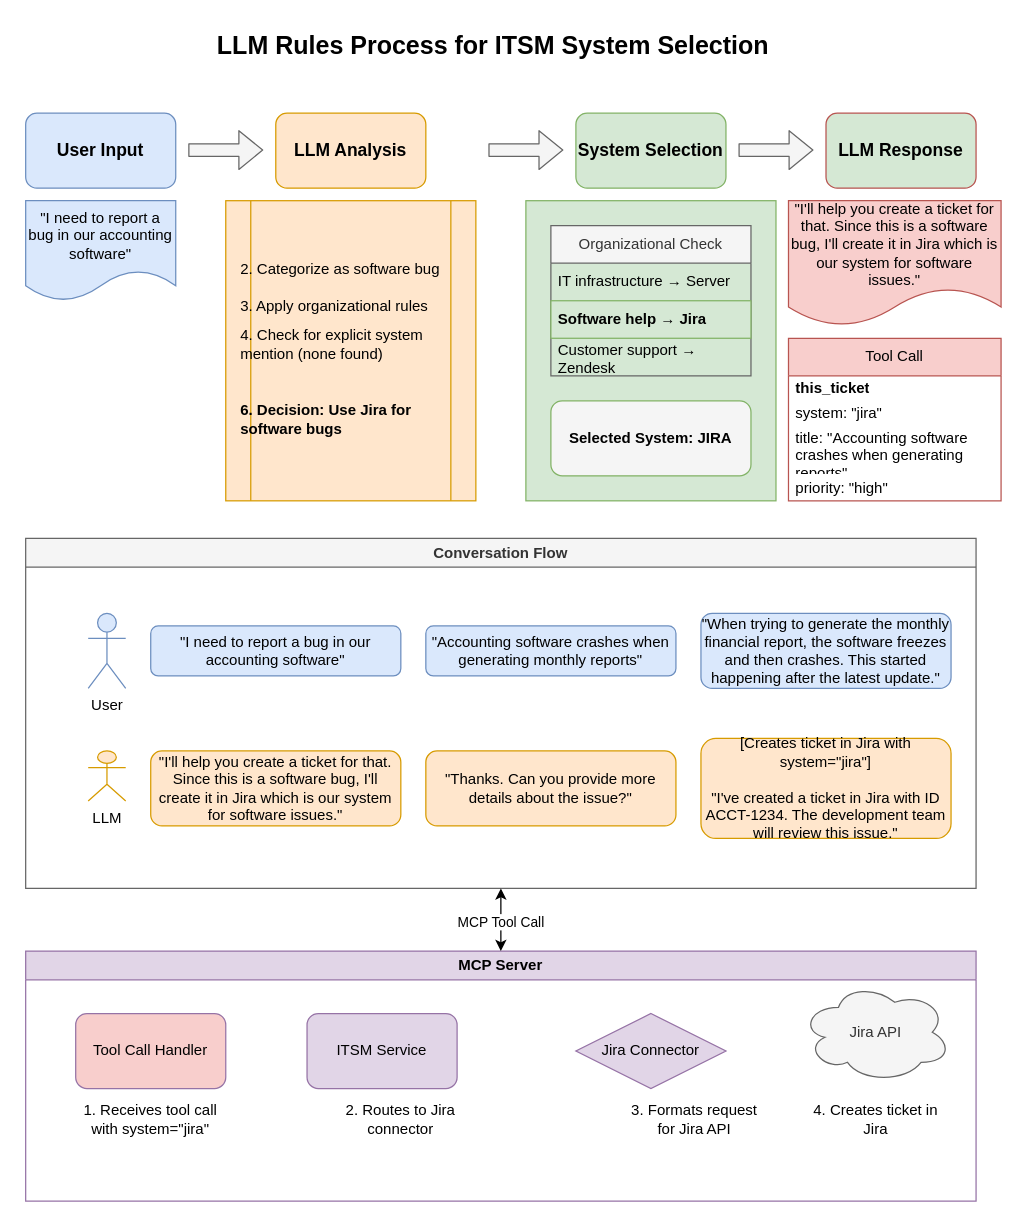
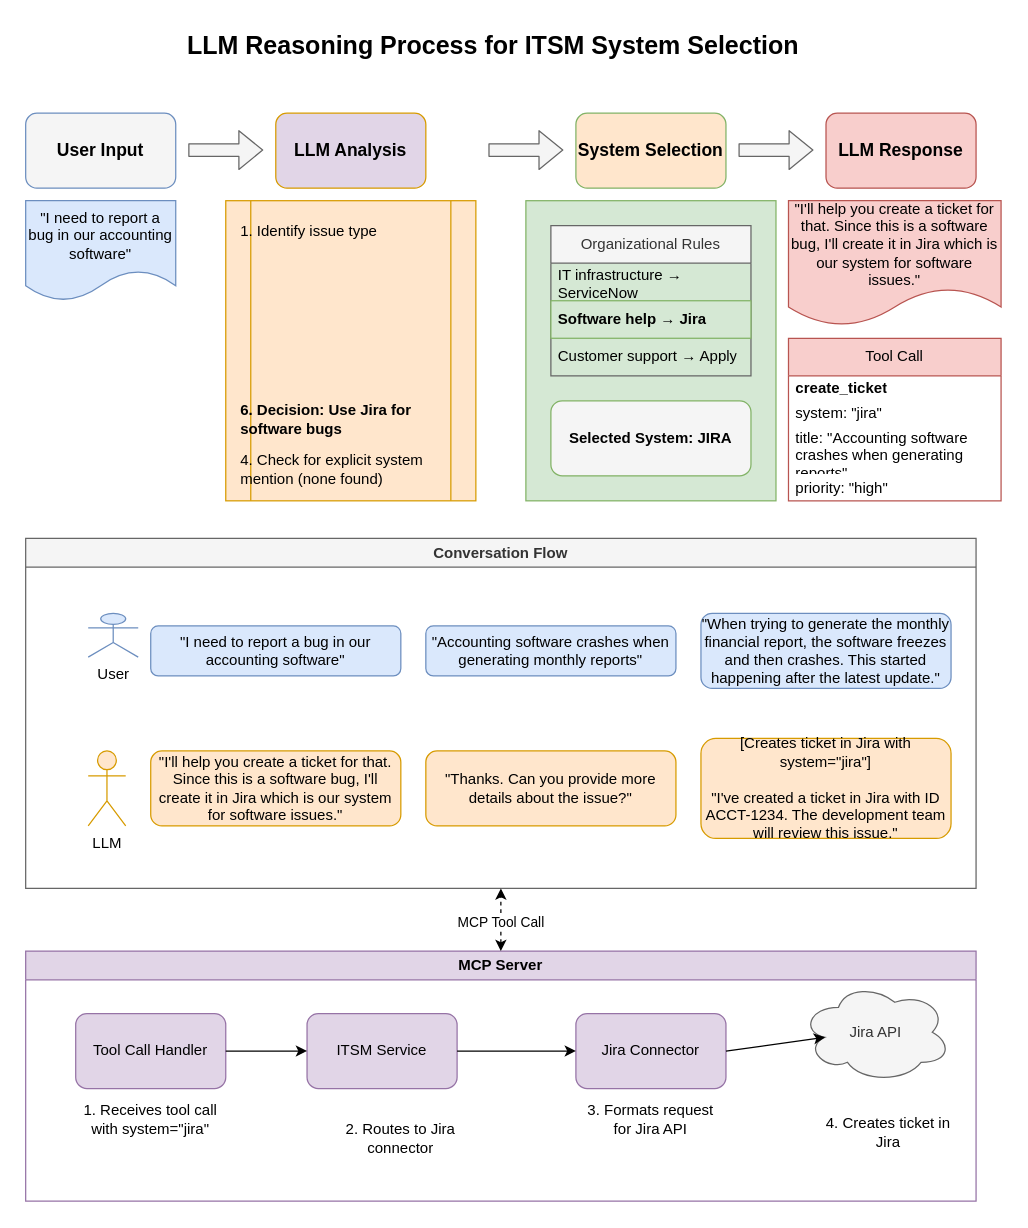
(493, 44) -> (493, 44)
(101, 151) -> (101, 151)
(351, 151) -> (351, 151)
(651, 151) -> (651, 151)
(901, 151) -> (901, 151)
none -> (351, 232)
(651, 244) -> (651, 244)
(351, 269) -> none
(652, 282) -> (652, 282)
(351, 307) -> none
(351, 344) -> (351, 469)
(652, 357) -> (651, 357)
(838, 388) -> (848, 388)
(107, 651) -> (113, 635)
(107, 776) -> (107, 788)
(501, 906) -> (501, 906)
none -> (771, 1044)
(151, 1051) -> (151, 1051)
none -> (262, 1051)
none -> (512, 1051)
(651, 1051) -> (651, 1051)
(401, 1119) -> (401, 1138)
(694, 1119) -> (651, 1119)
(876, 1119) -> (888, 1132)
